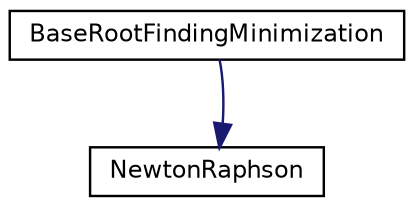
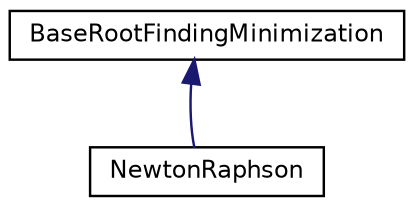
(223, 91) -> (191, 116)
